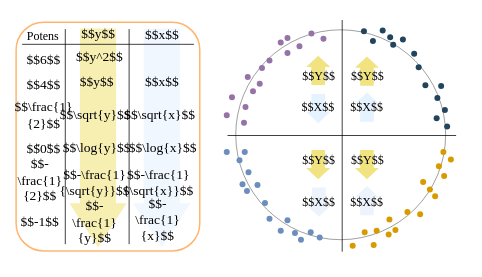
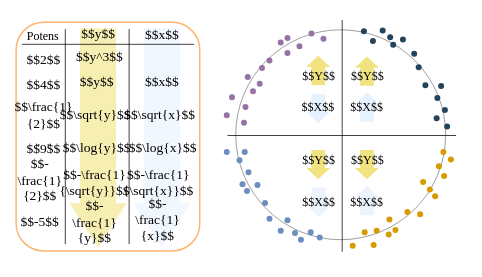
(100, 57) -> (100, 57)
(44, 60) -> (44, 60)
(44, 149) -> (44, 149)
(40, 222) -> (40, 222)
